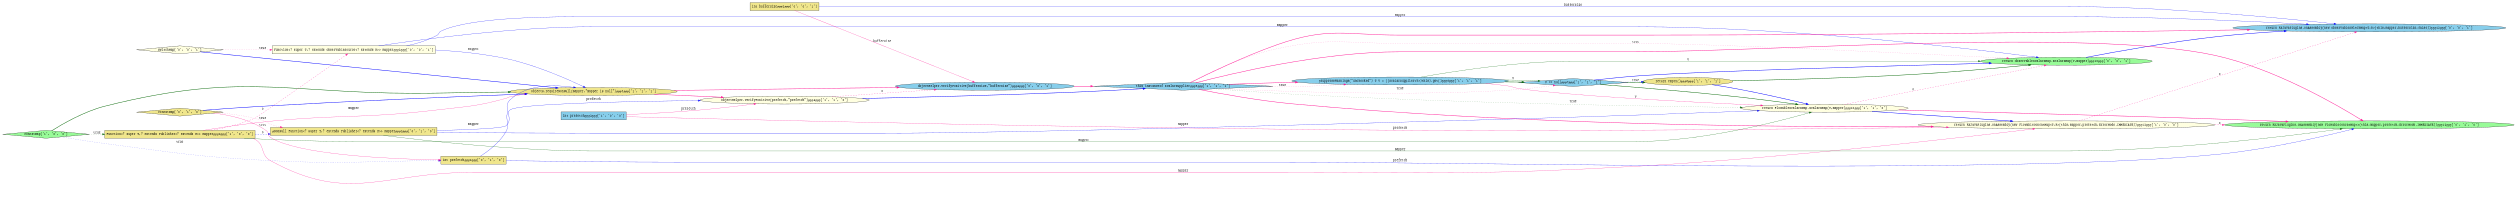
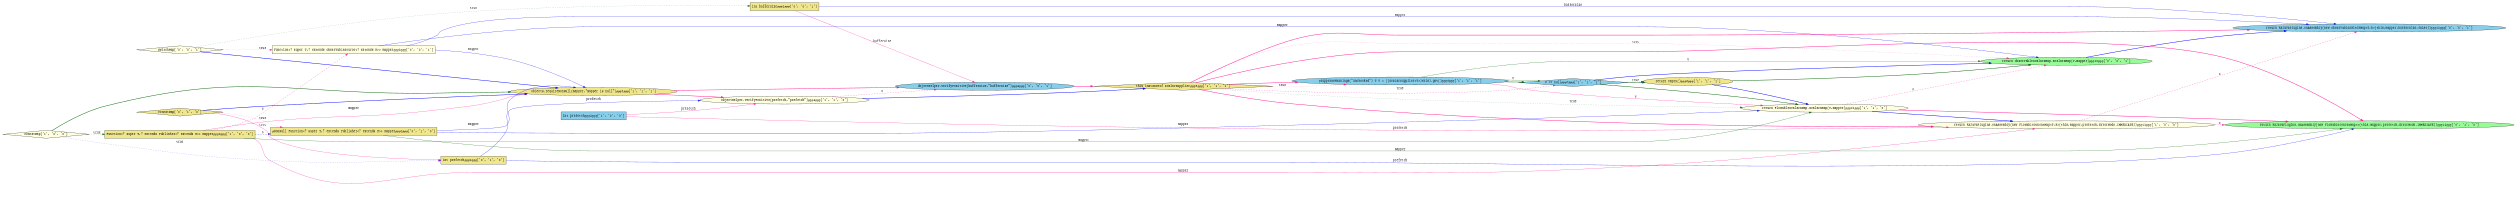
none -> (470, 12)
(1183, 86) -> (1183, 86)
(1388, 93) -> (1388, 93)
(46, 134) -> (46, 134)
